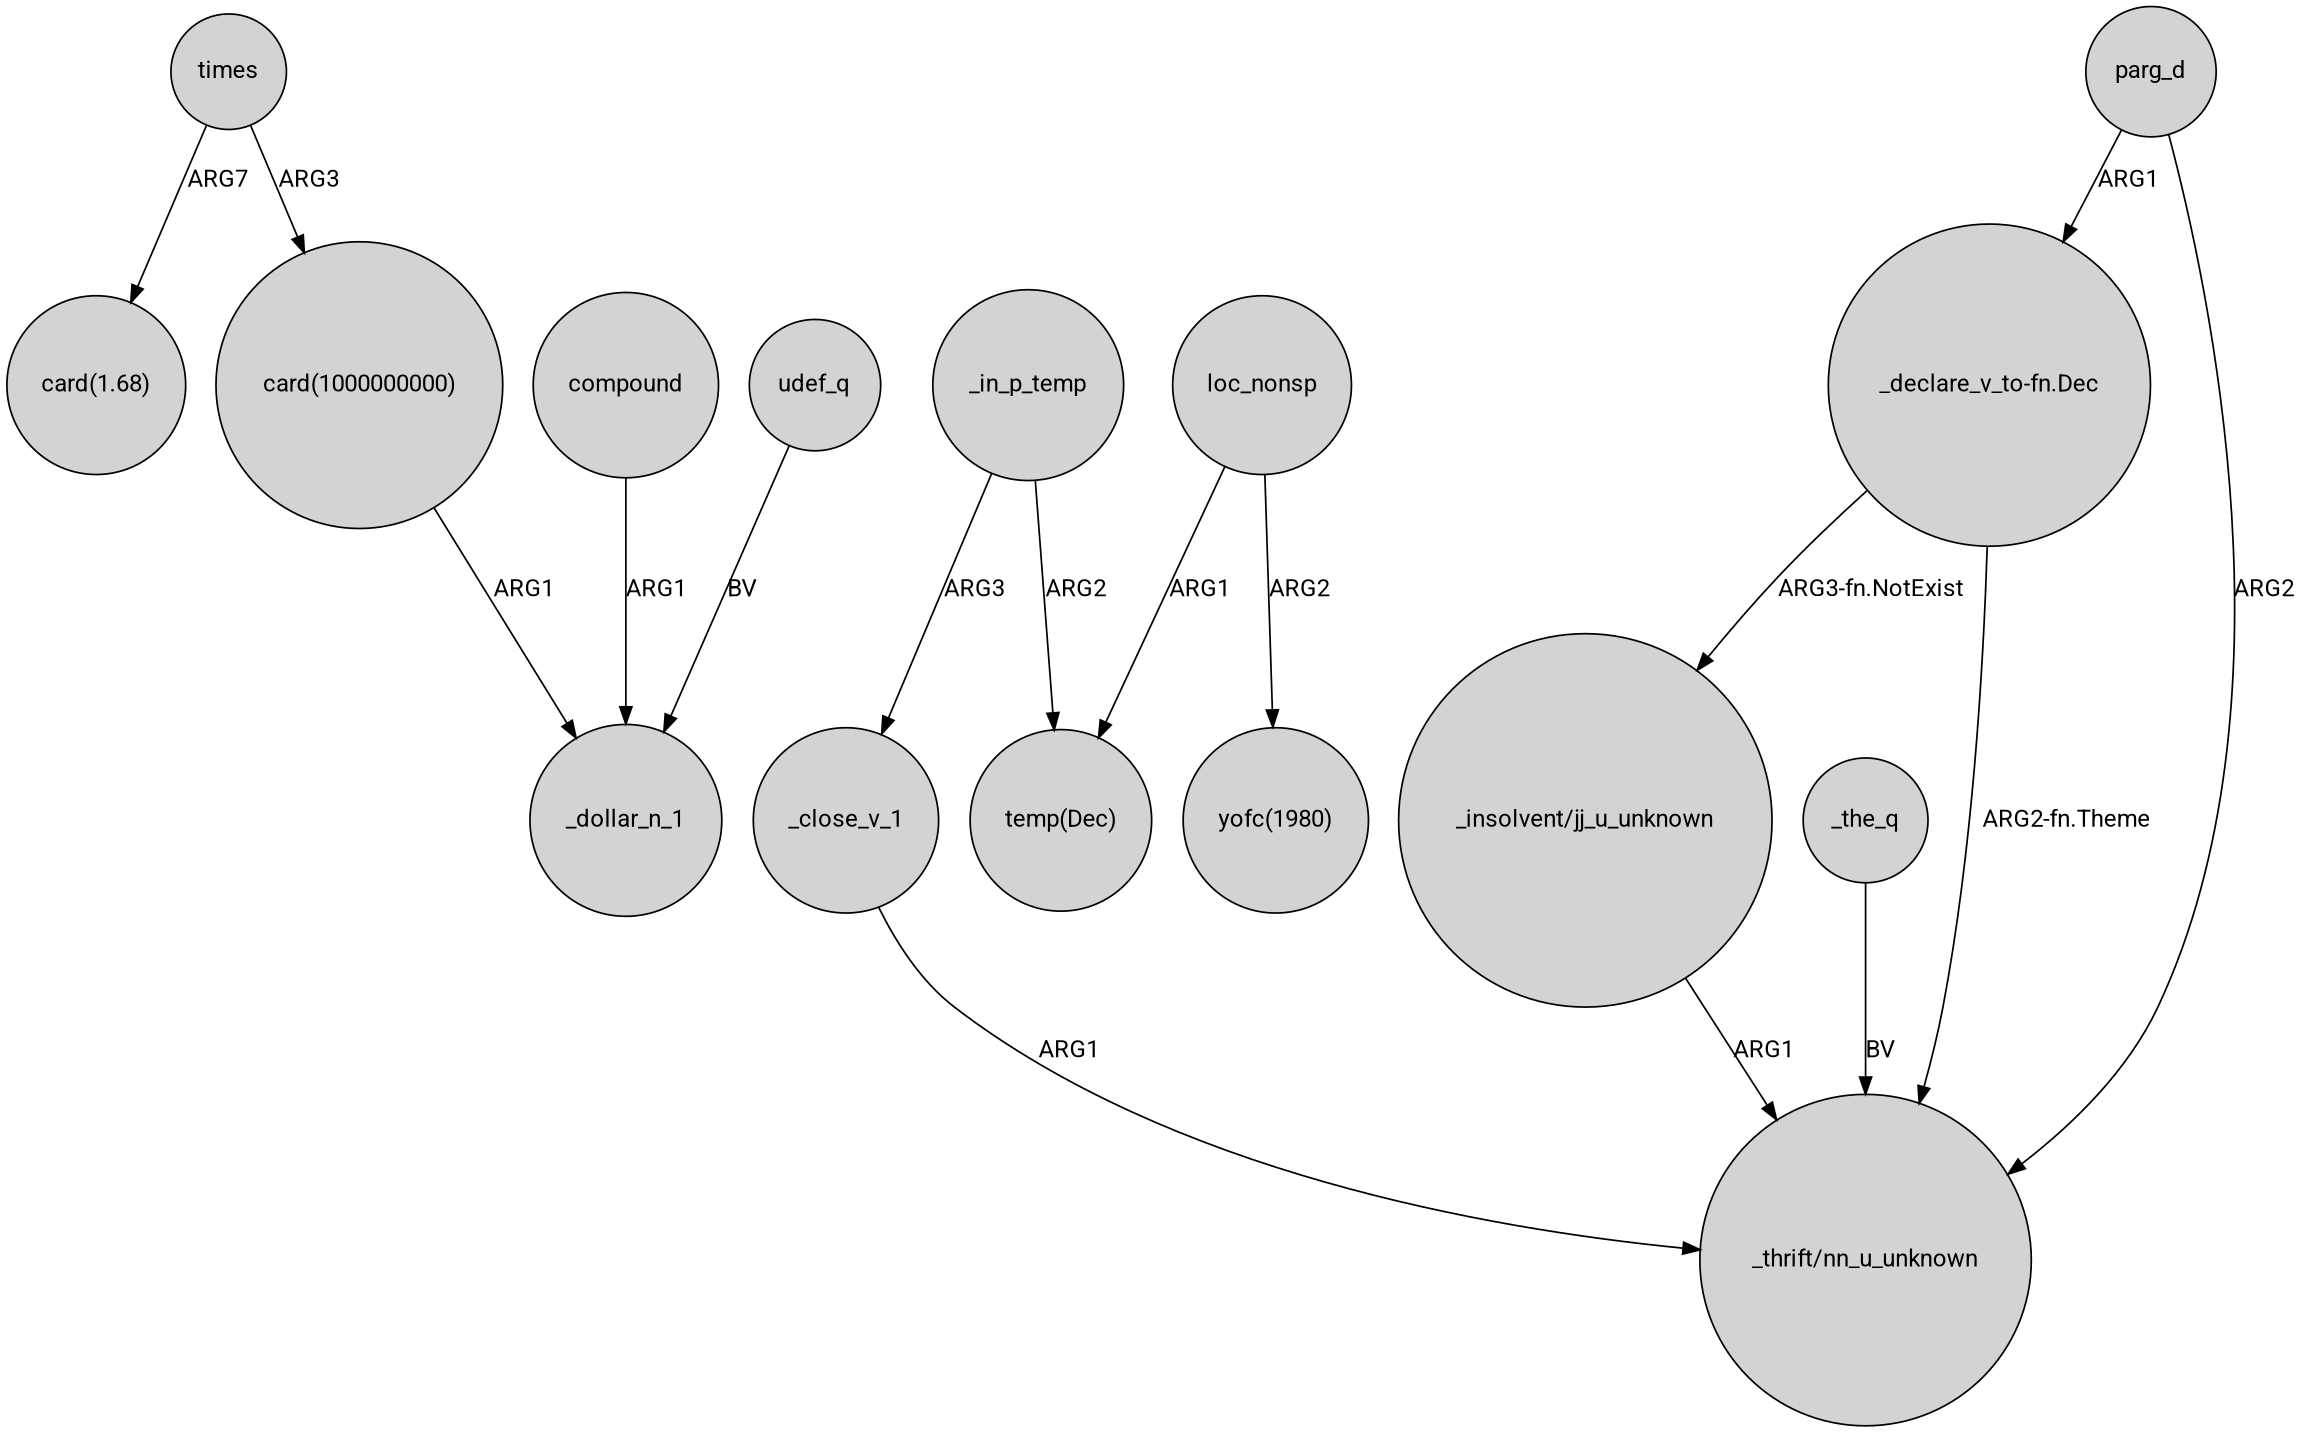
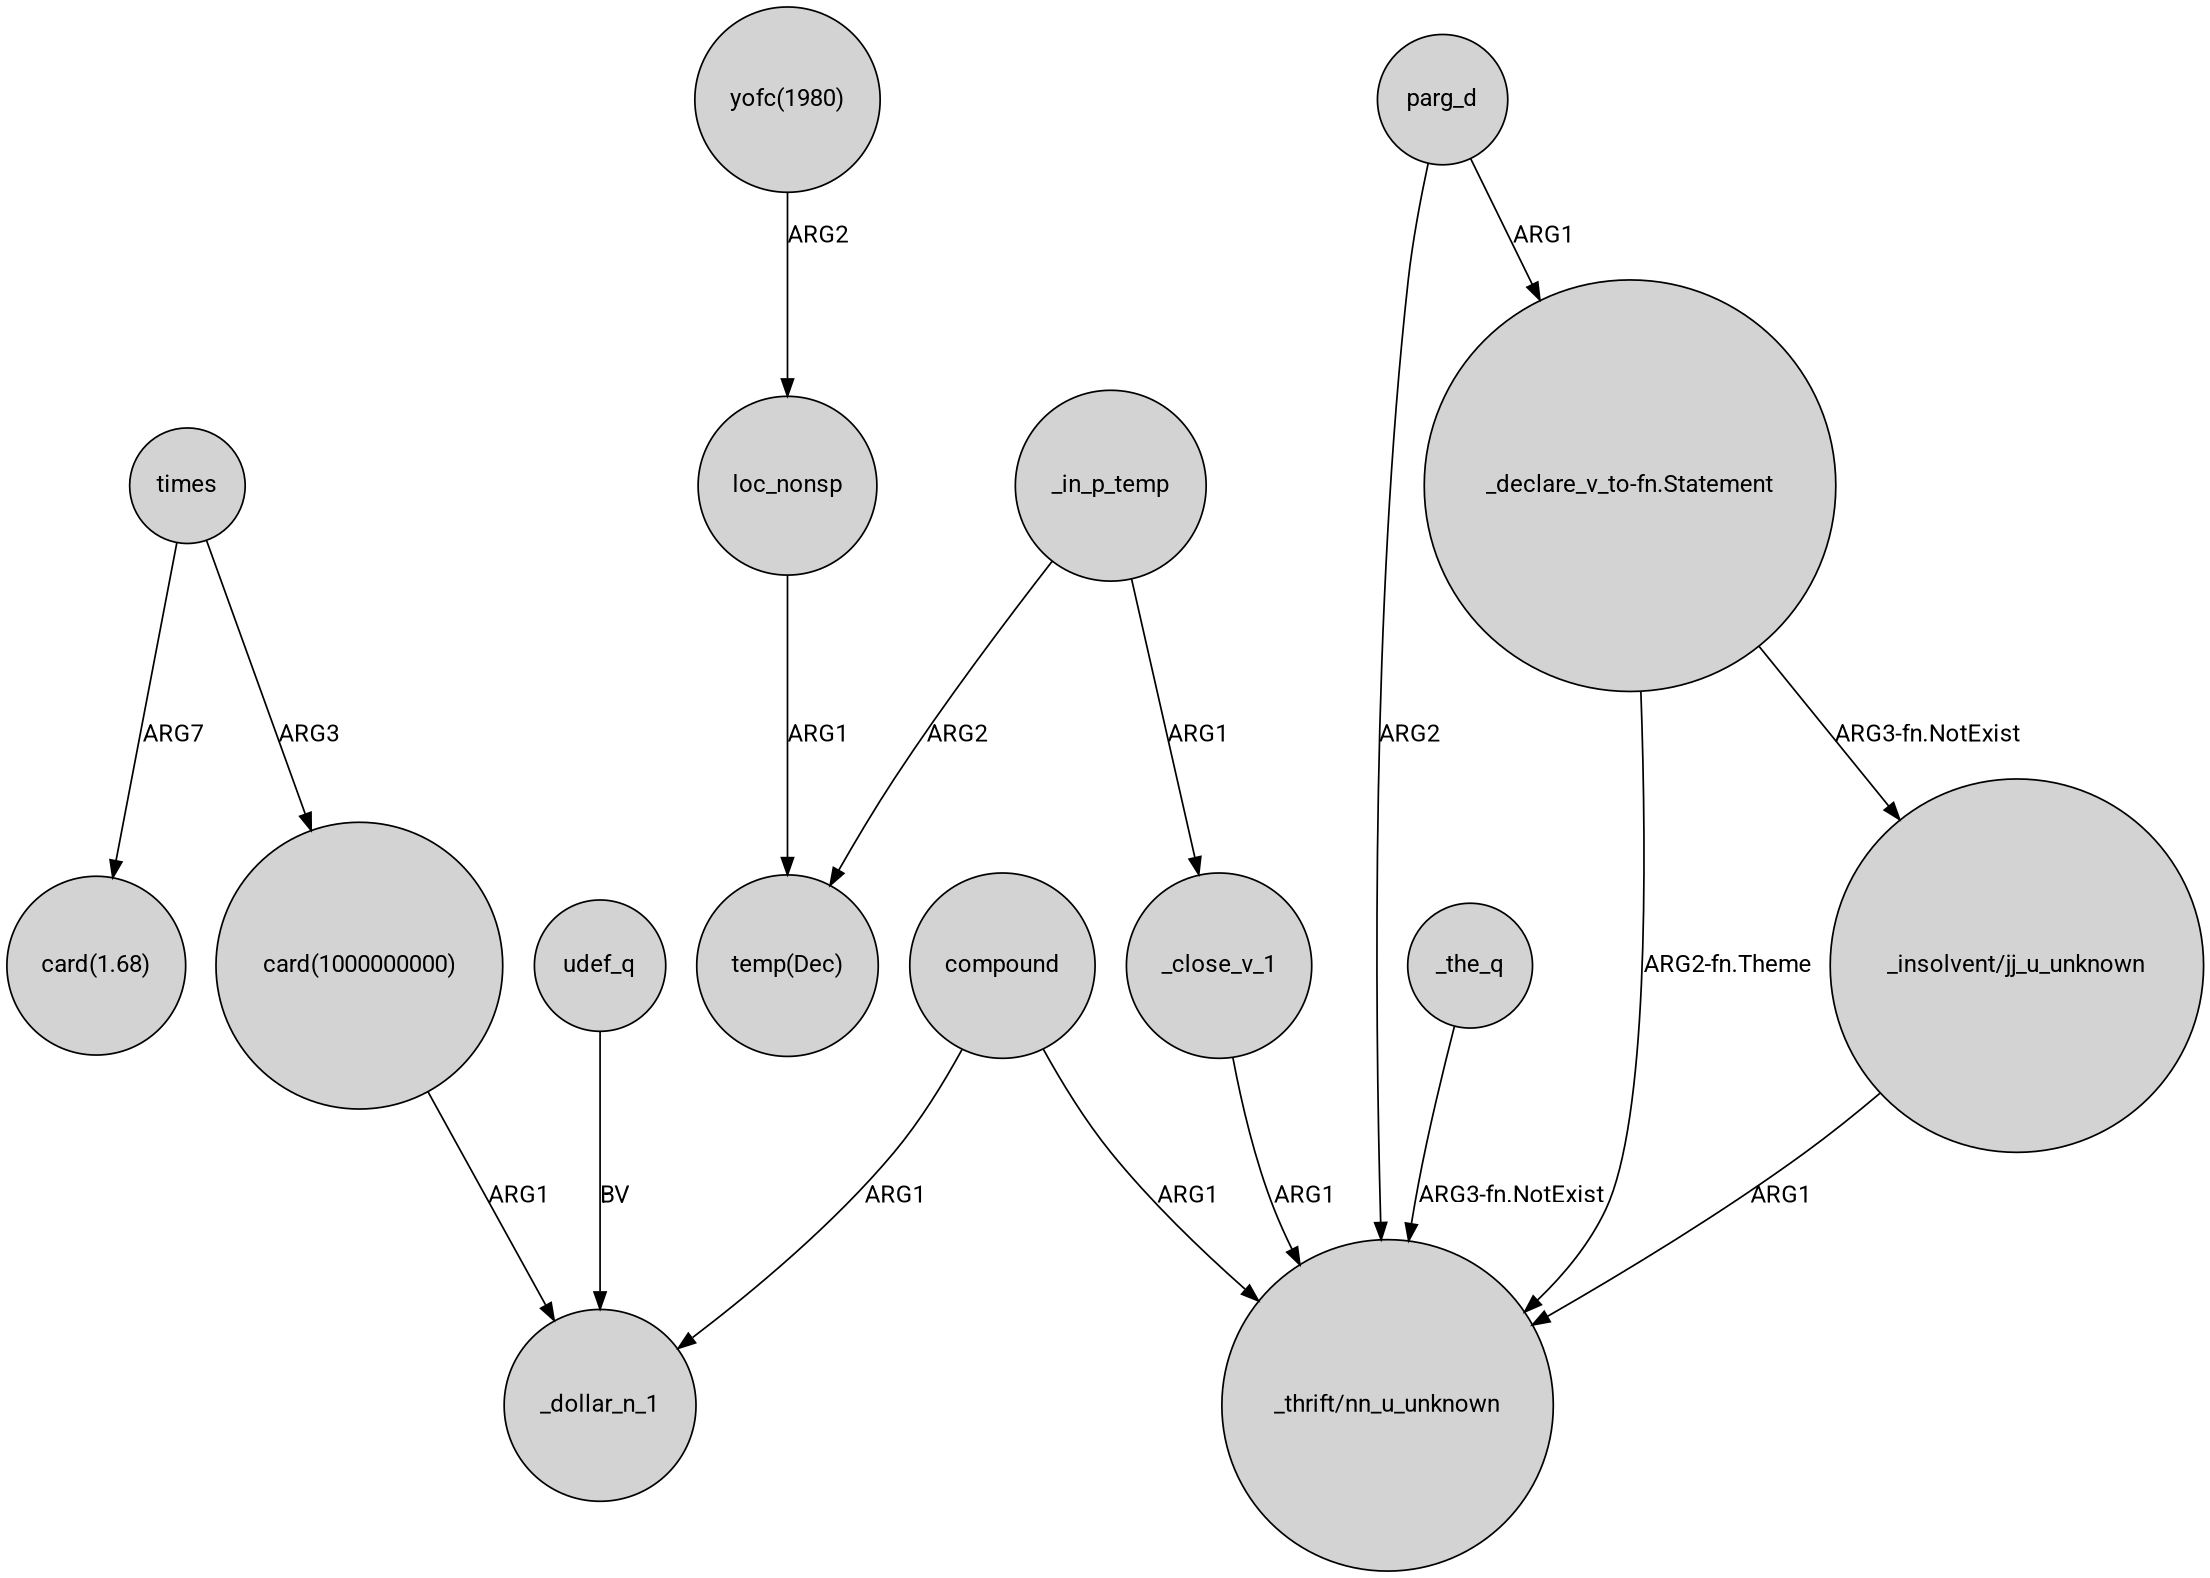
(1989, 385) -> (1630, 486)
(975, 590) -> (1198, 735)
(1269, 592) -> (788, 286)
(1881, 1051) -> (1512, 1196)
none -> (1133, 1178)
